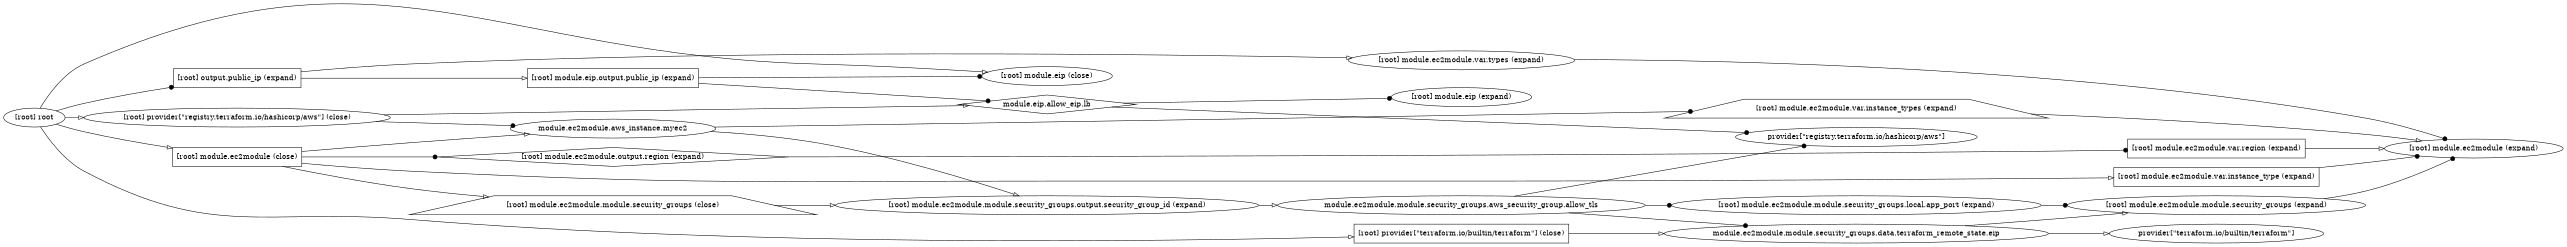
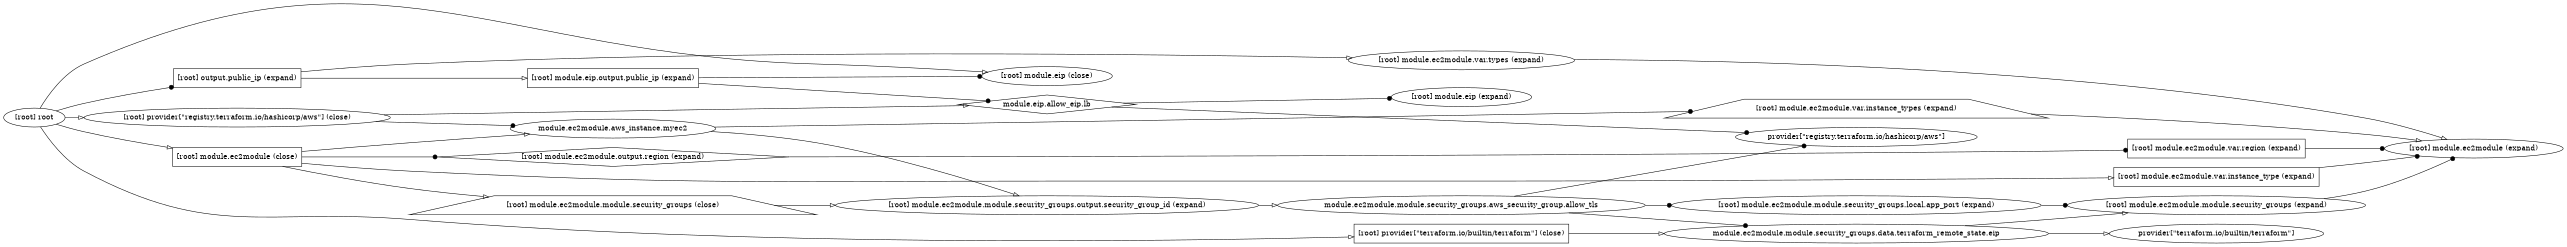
(2011, 76) -> (2010, 76)
(2342, 149) -> (2343, 149)
